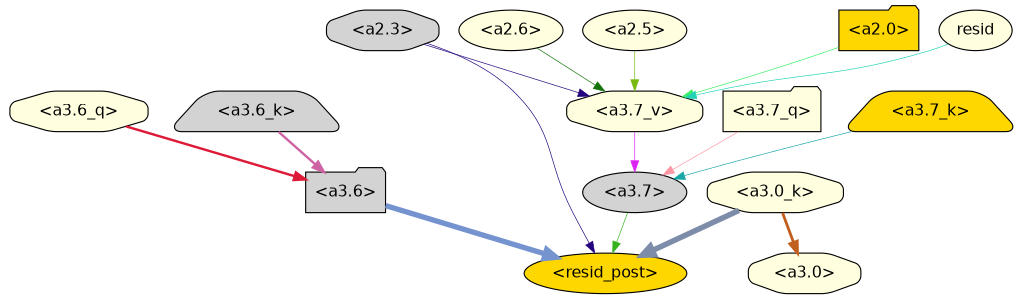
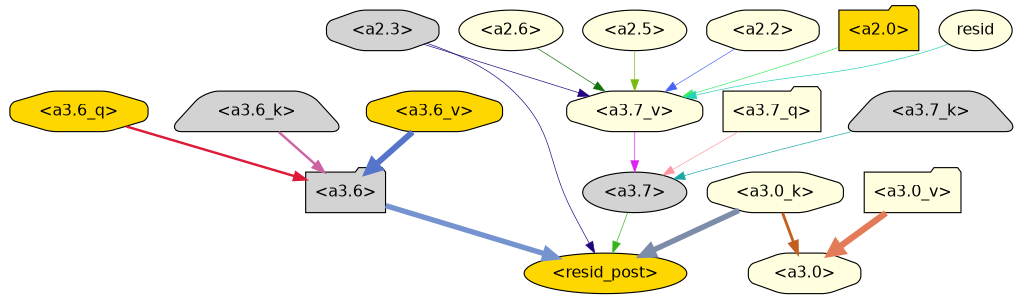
none -> (763, 30)
(79, 111) -> (79, 111)
none -> (434, 111)
(931, 111) -> (931, 111)
none -> (913, 192)
